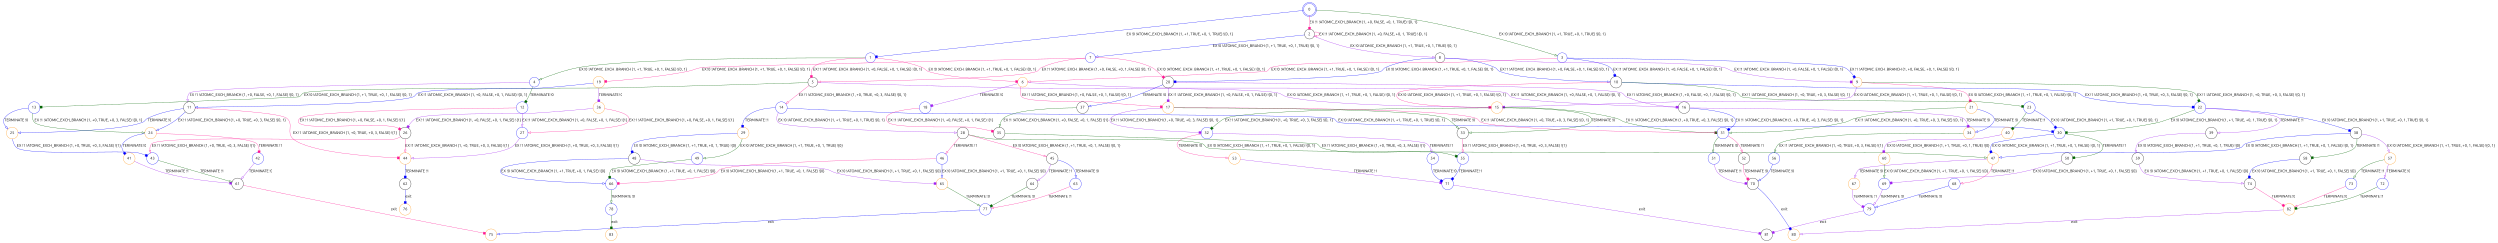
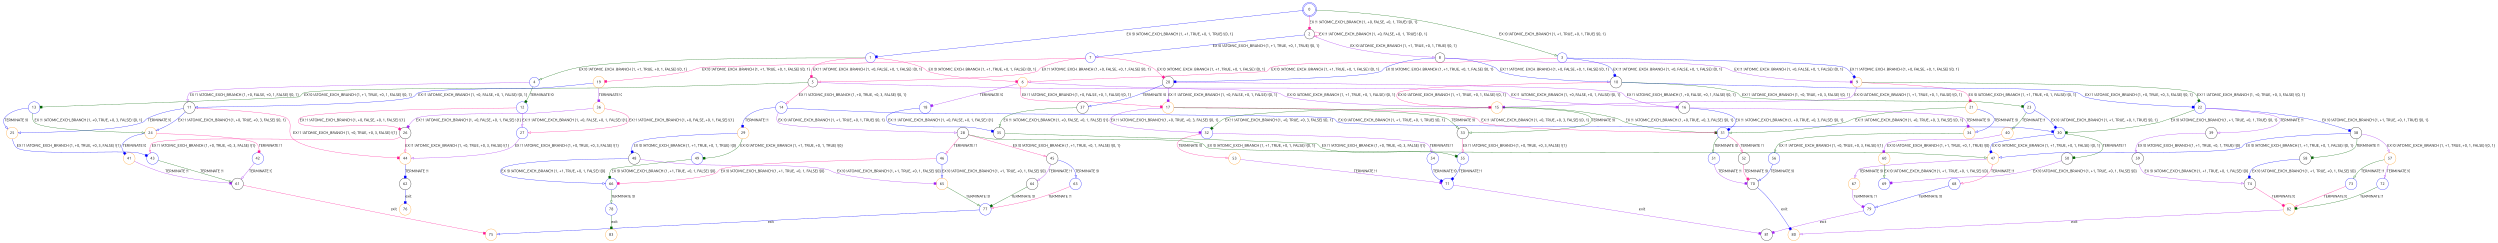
(2021, 120) -> (2021, 120)
(919, 127) -> (919, 127)
(727, 154) -> (727, 154)
(1879, 197) -> none
